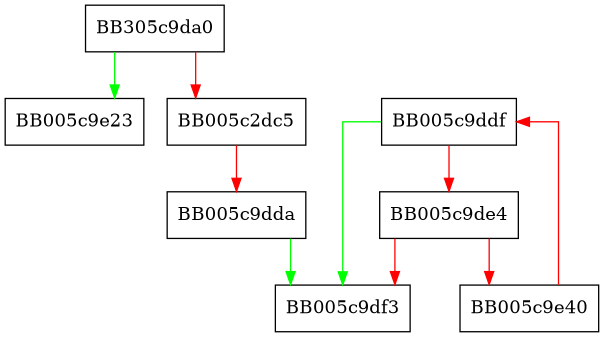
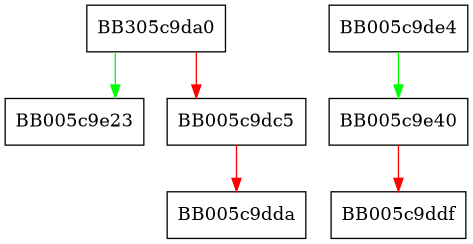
(236, 122) -> (236, 122)
(449, 162) -> none
(489, 255) -> (398, 69)
(343, 308) -> none
